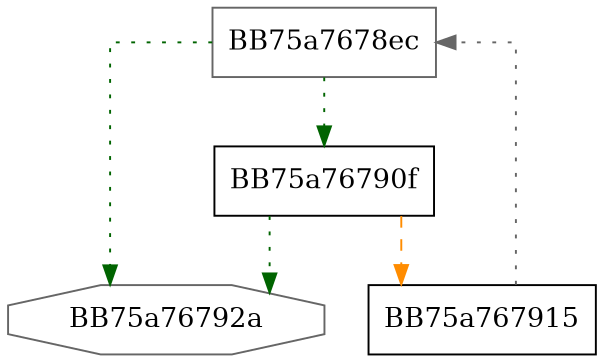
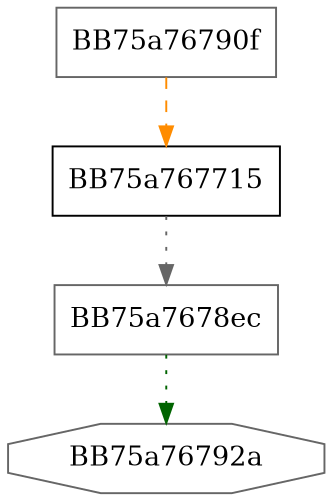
(324, 102) -> none
(324, 181) -> (166, 42)
(270, 245) -> none
(482, 320) -> (166, 181)
